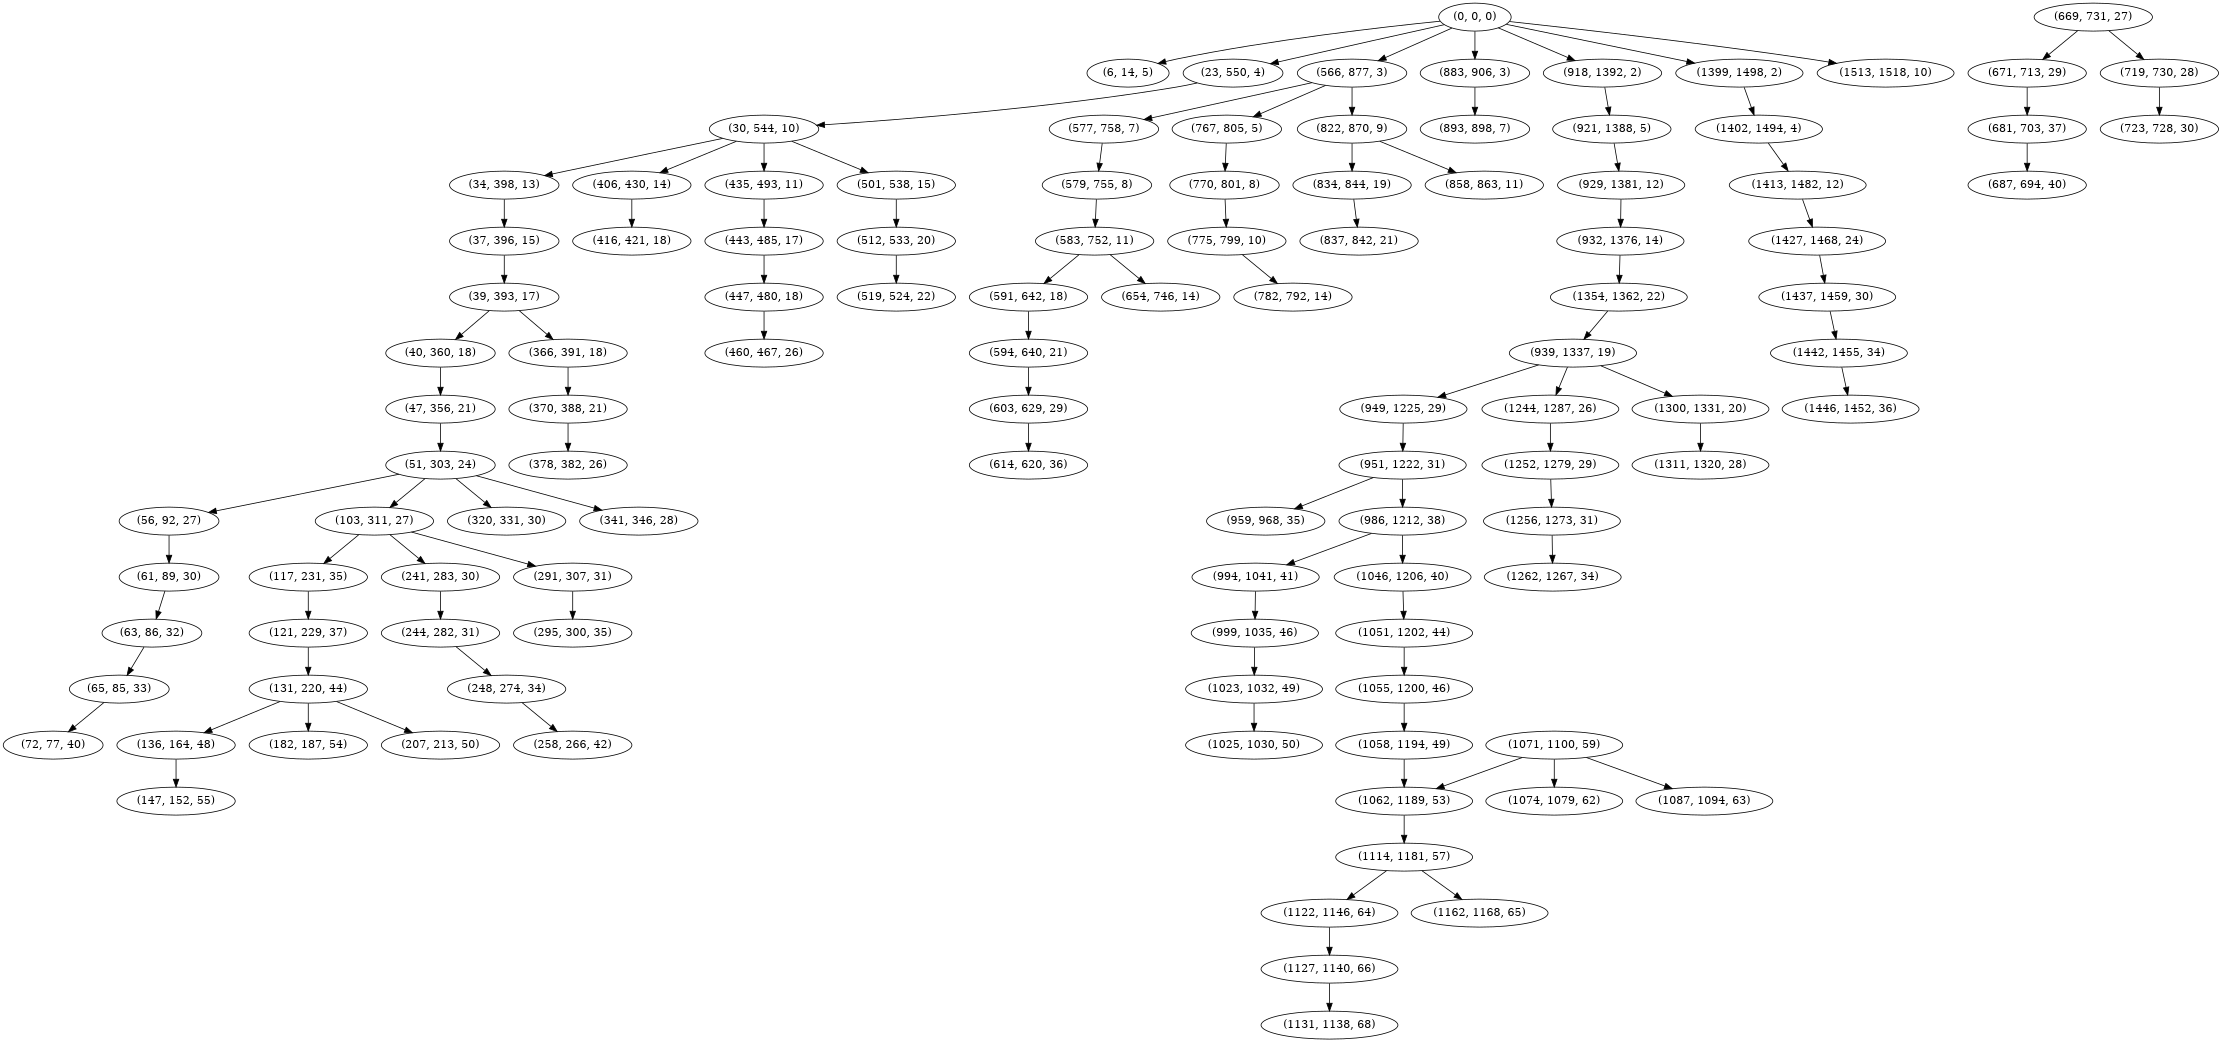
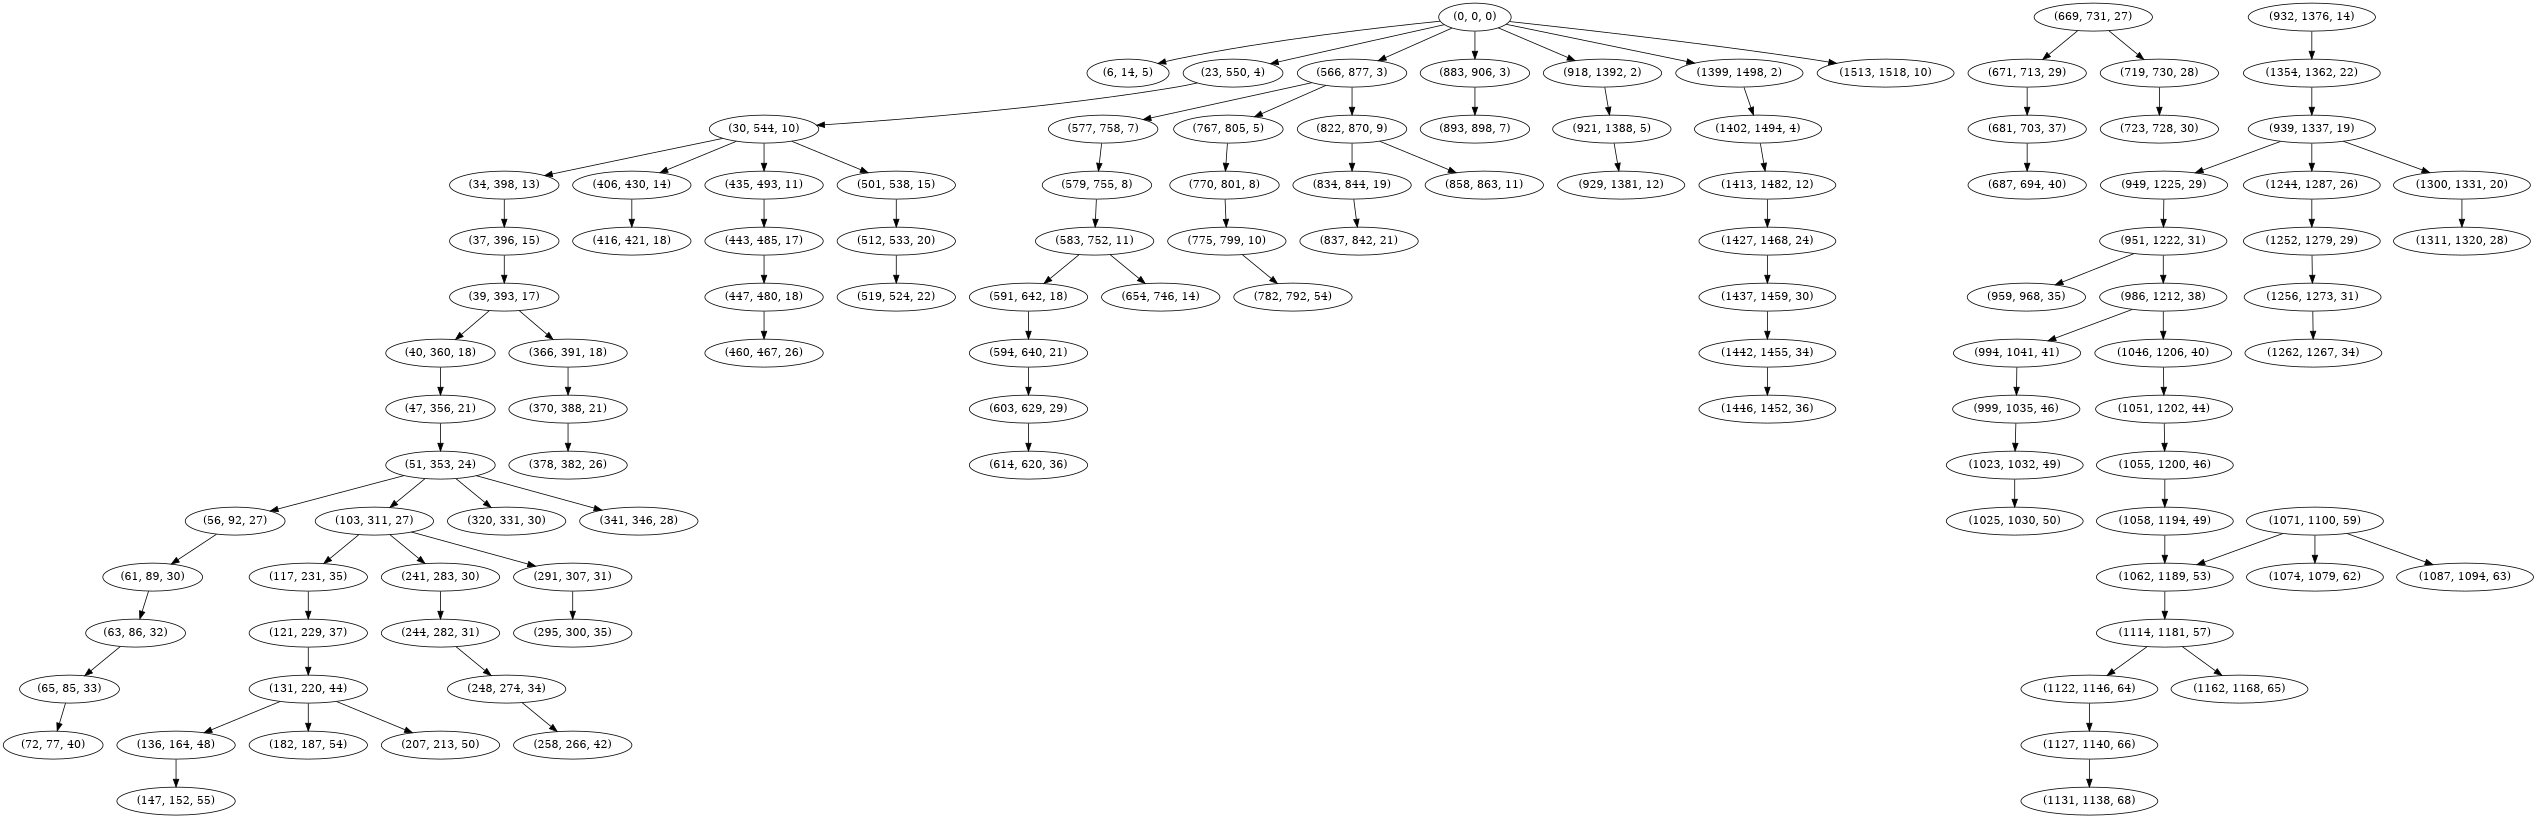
(1621, 209) -> none
(1293, 297) -> (1293, 297)
(440, 465) -> (440, 465)
